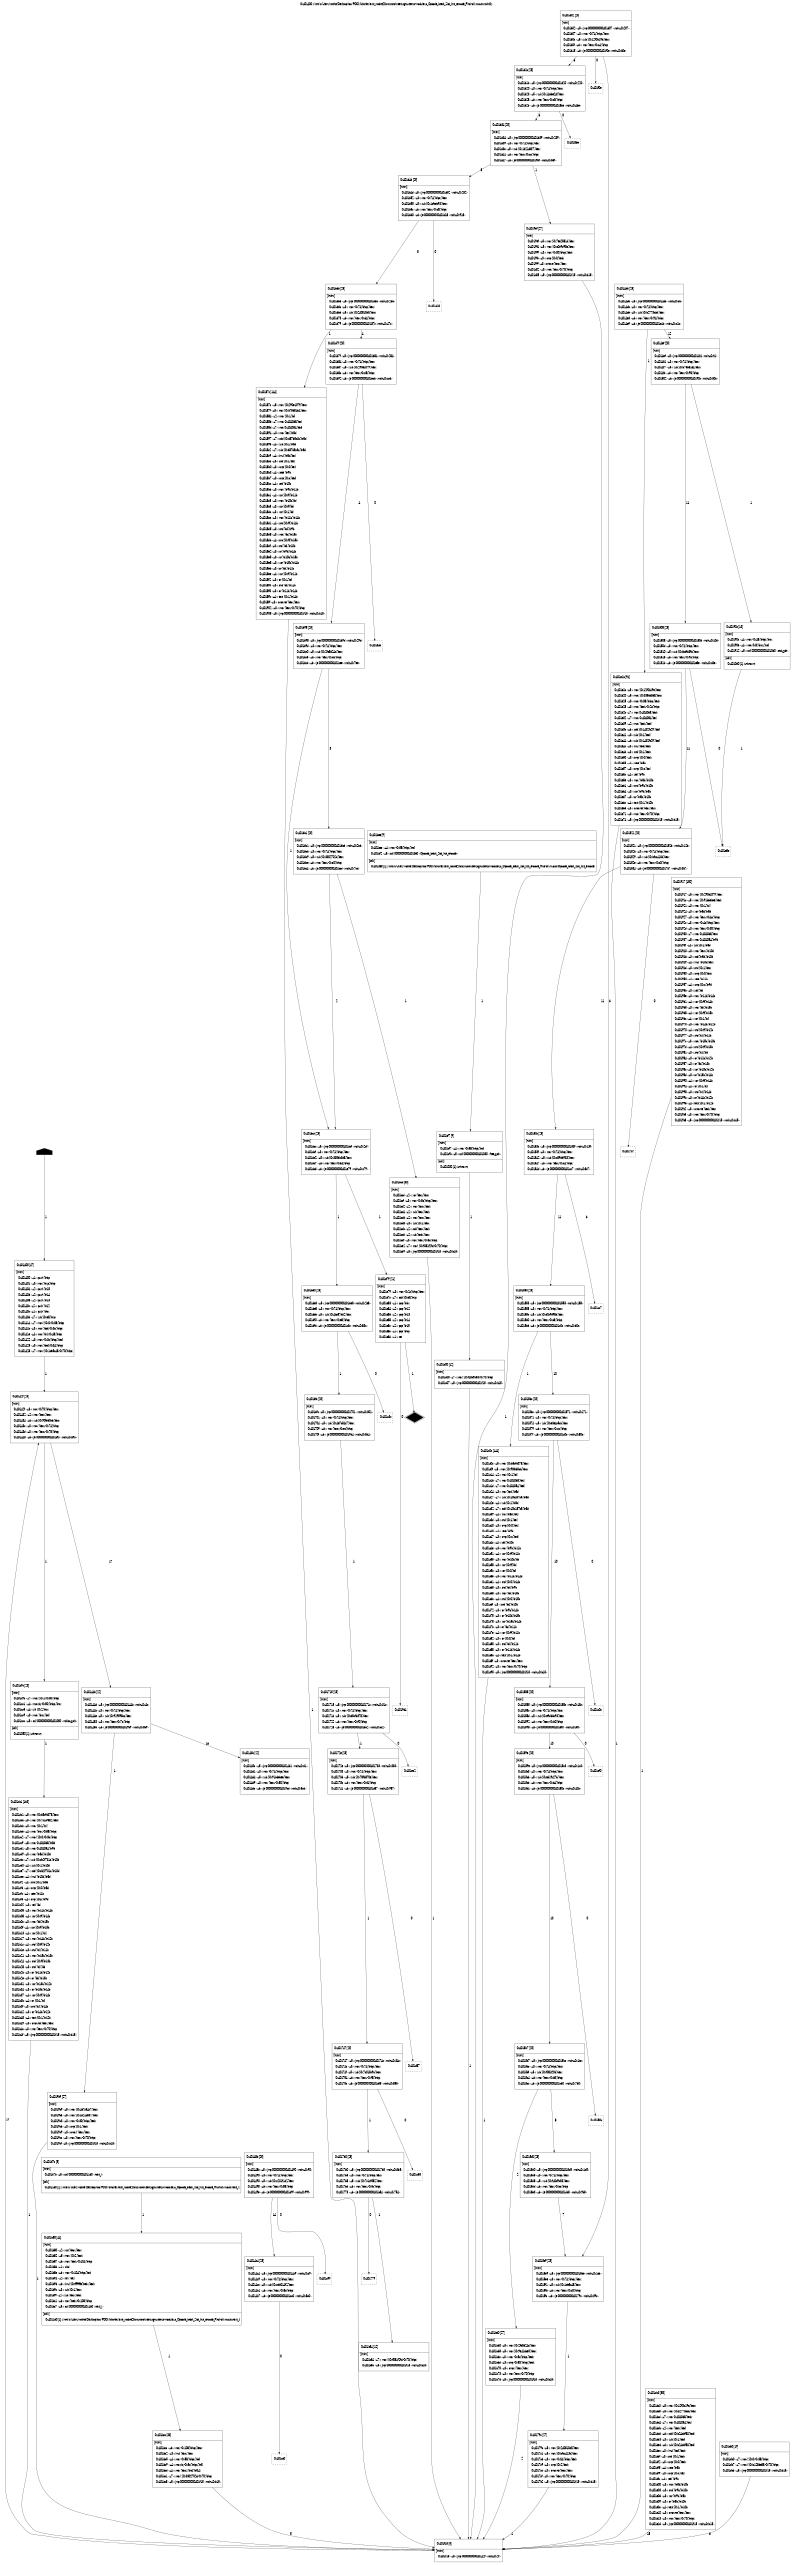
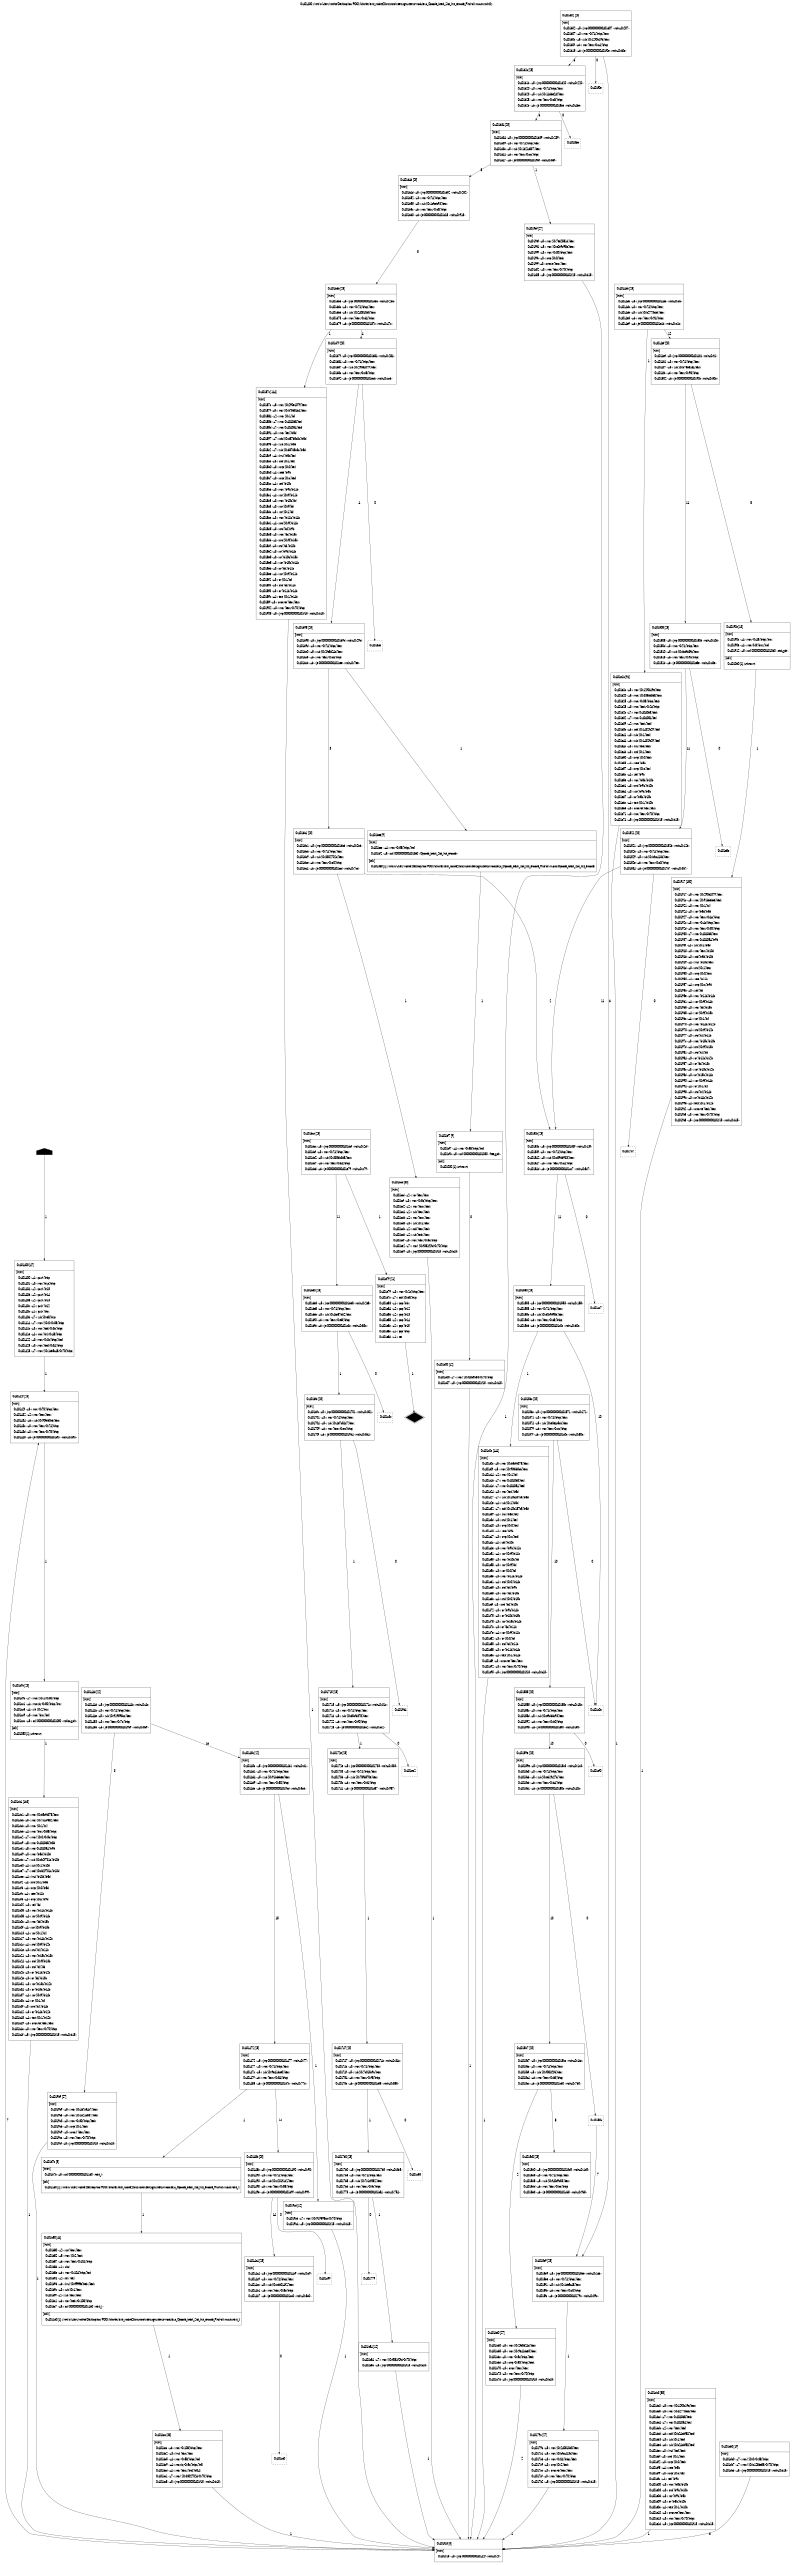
(434, 307) -> none
(751, 504) -> (751, 504)
(724, 756) -> (749, 773)
(288, 898) -> (406, 749)
(332, 1001) -> (528, 936)
(338, 1218) -> (338, 1218)
(471, 1218) -> (471, 1218)
(586, 1218) -> (586, 1218)
(552, 1362) -> (600, 1514)
(401, 1523) -> (378, 1572)
(80, 1564) -> none
(114, 1772) -> (114, 1772)
none -> (275, 2066)
(414, 2066) -> none
(7, 2121) -> (7, 2121)
none -> (318, 2216)
(562, 2226) -> (593, 2191)
none -> (410, 2457)
(291, 2534) -> (291, 2534)
(648, 2534) -> (648, 2534)
